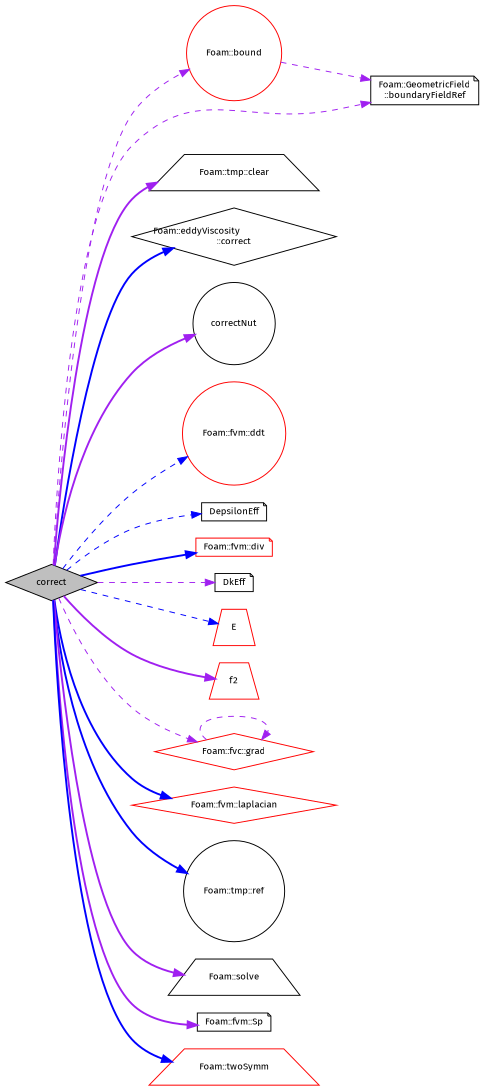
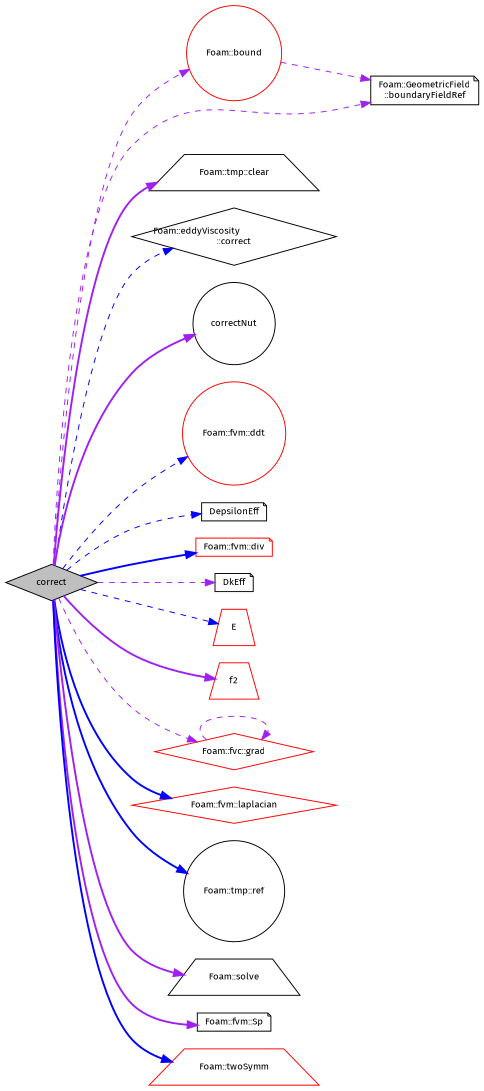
(86, 397) -> (86, 397)
